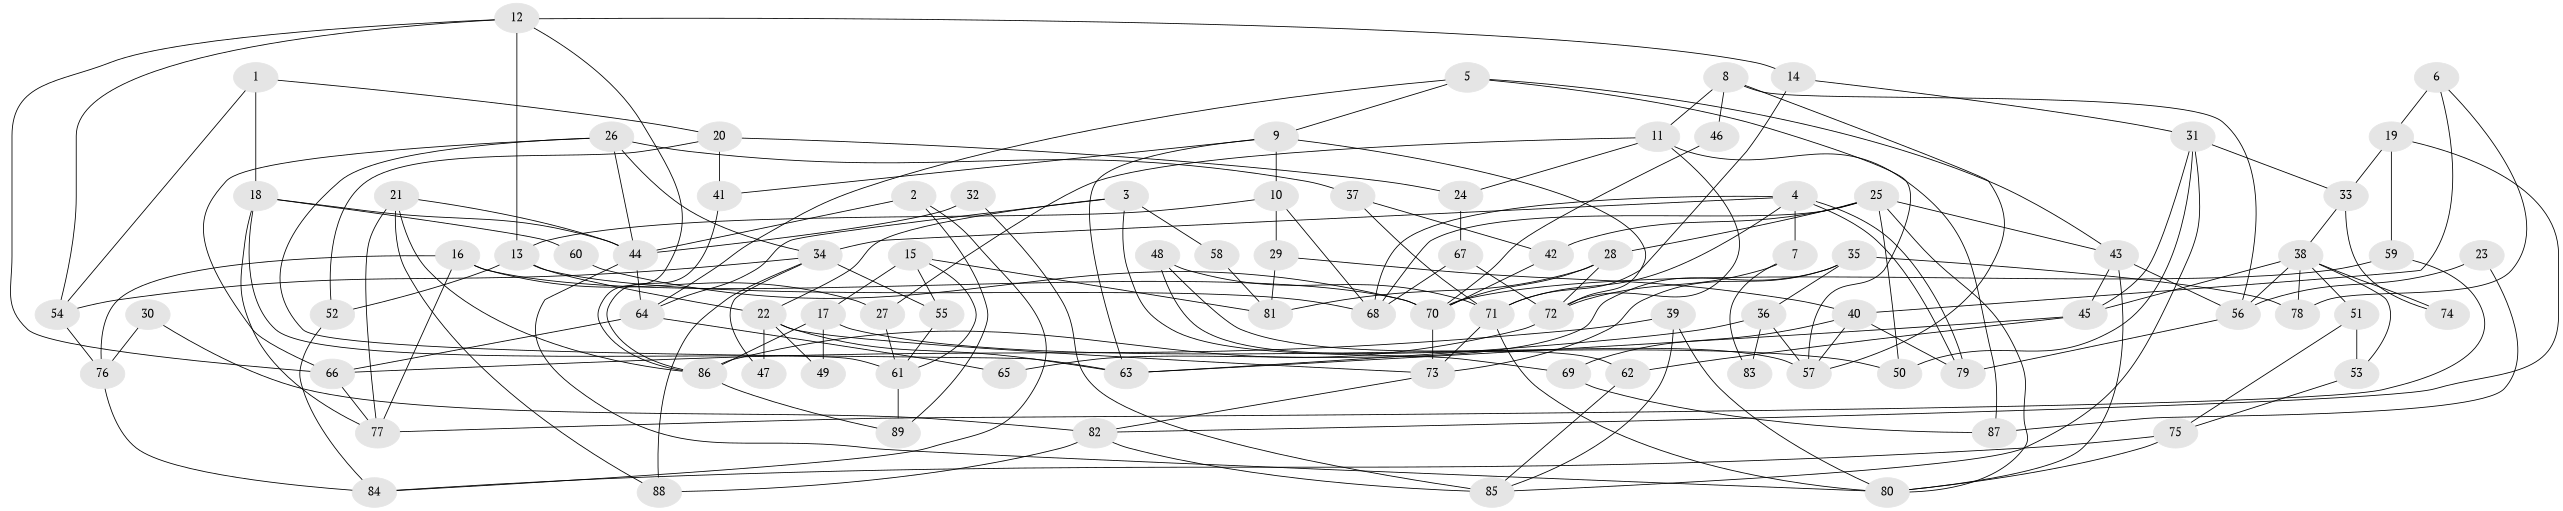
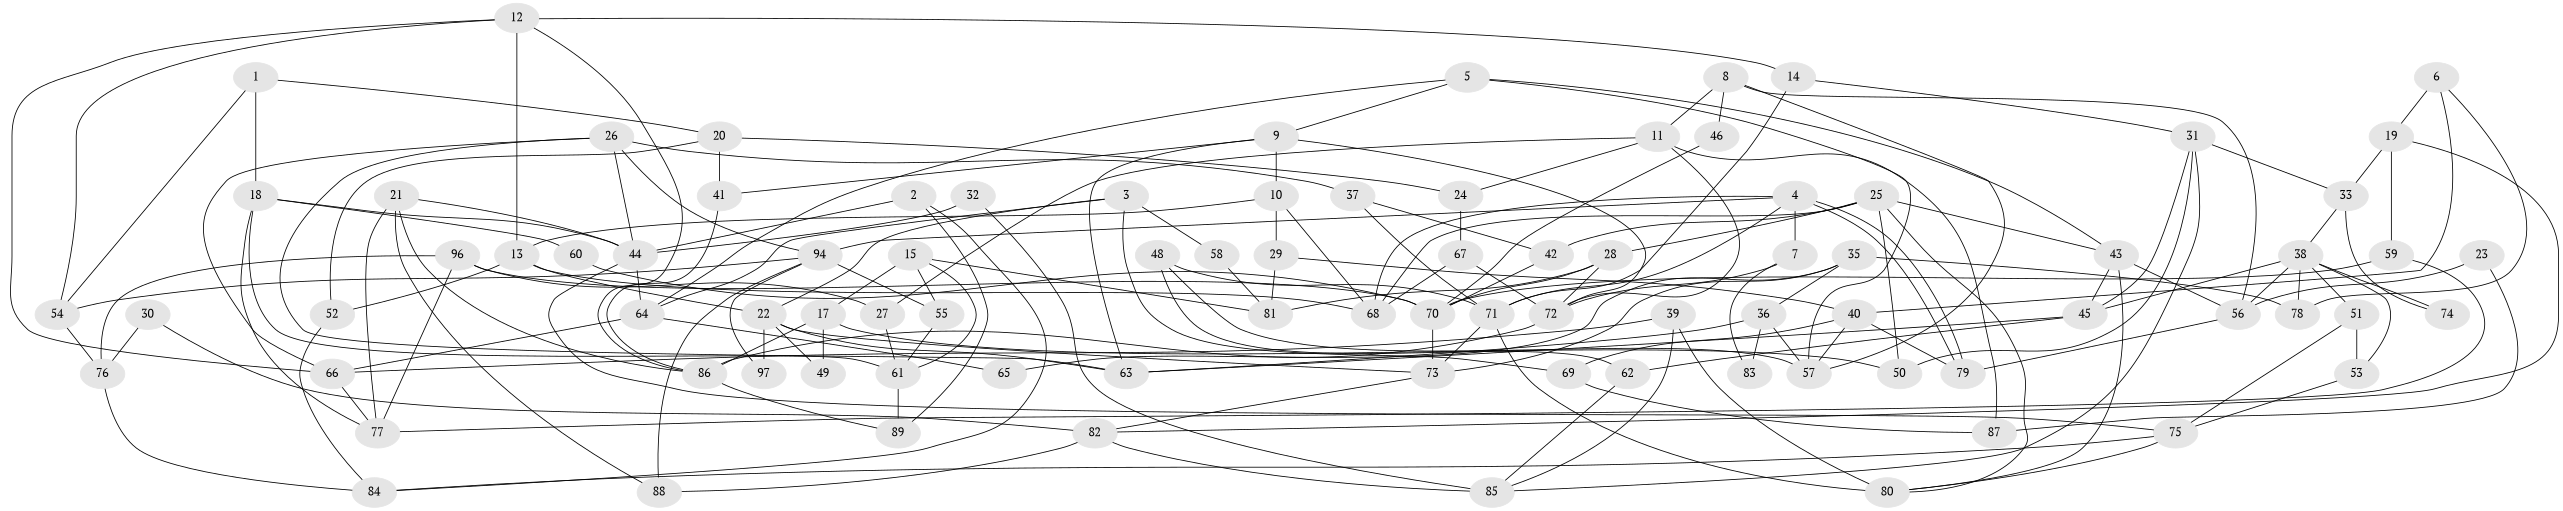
(458, 255) -> (458, 255)
(820, 255) -> (820, 255)
(764, 374) -> (764, 374)
(1121, 461) -> (1119, 411)
